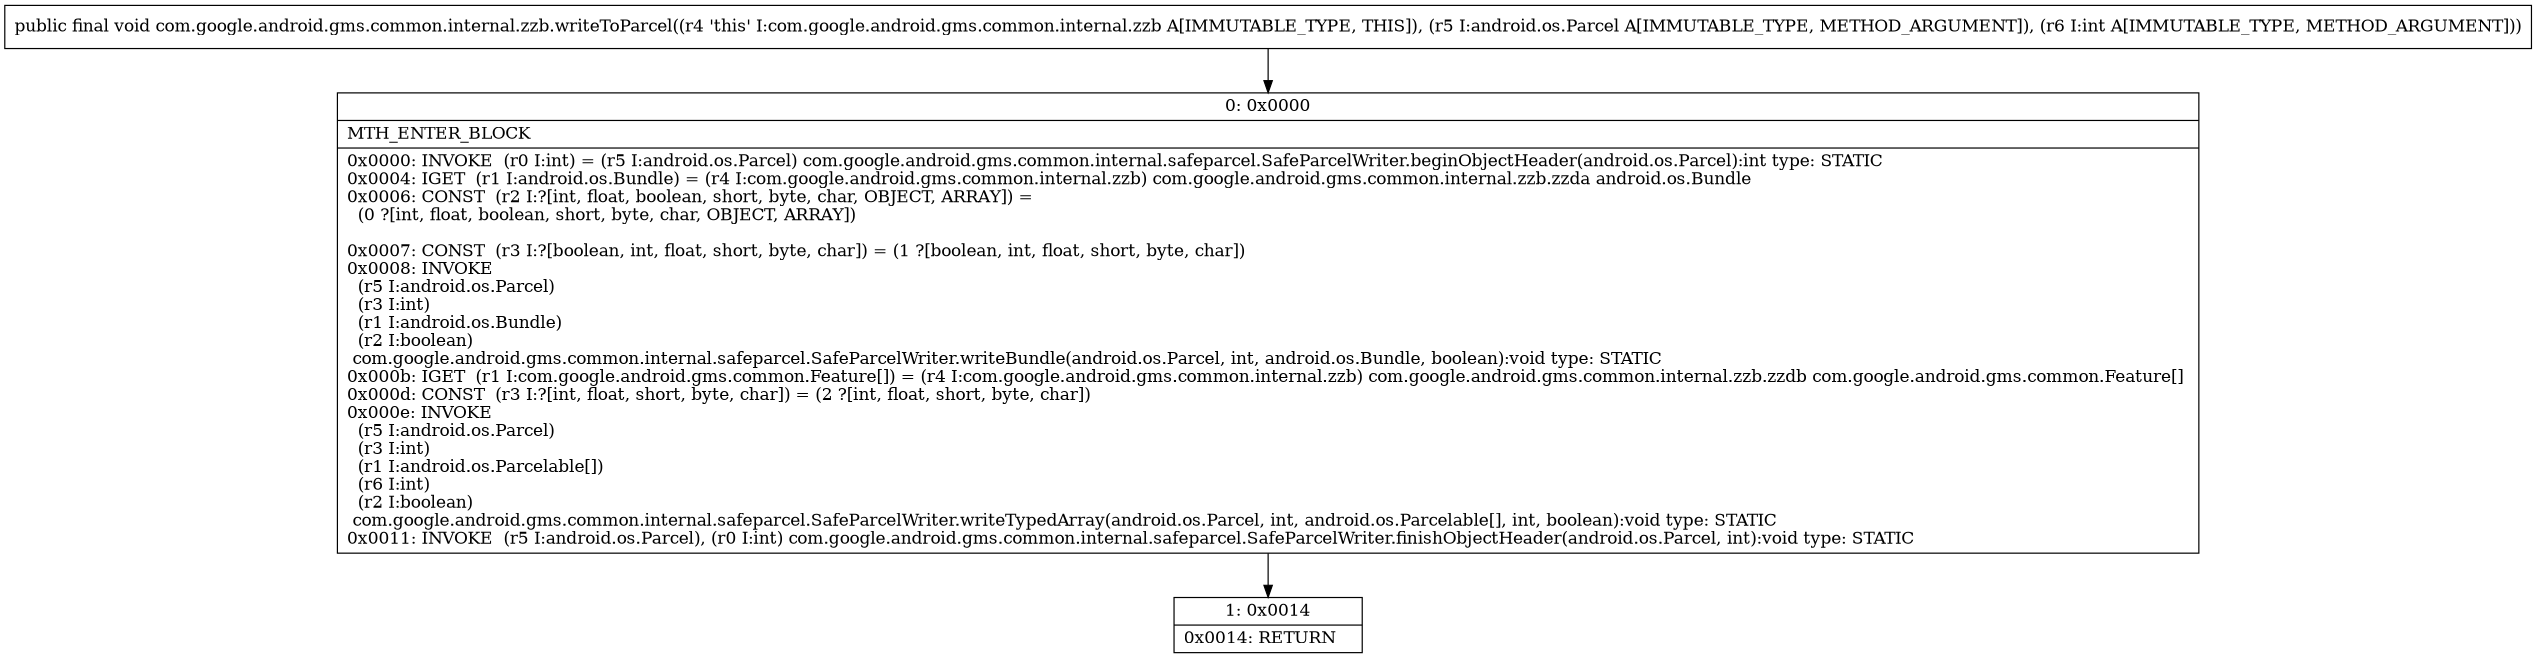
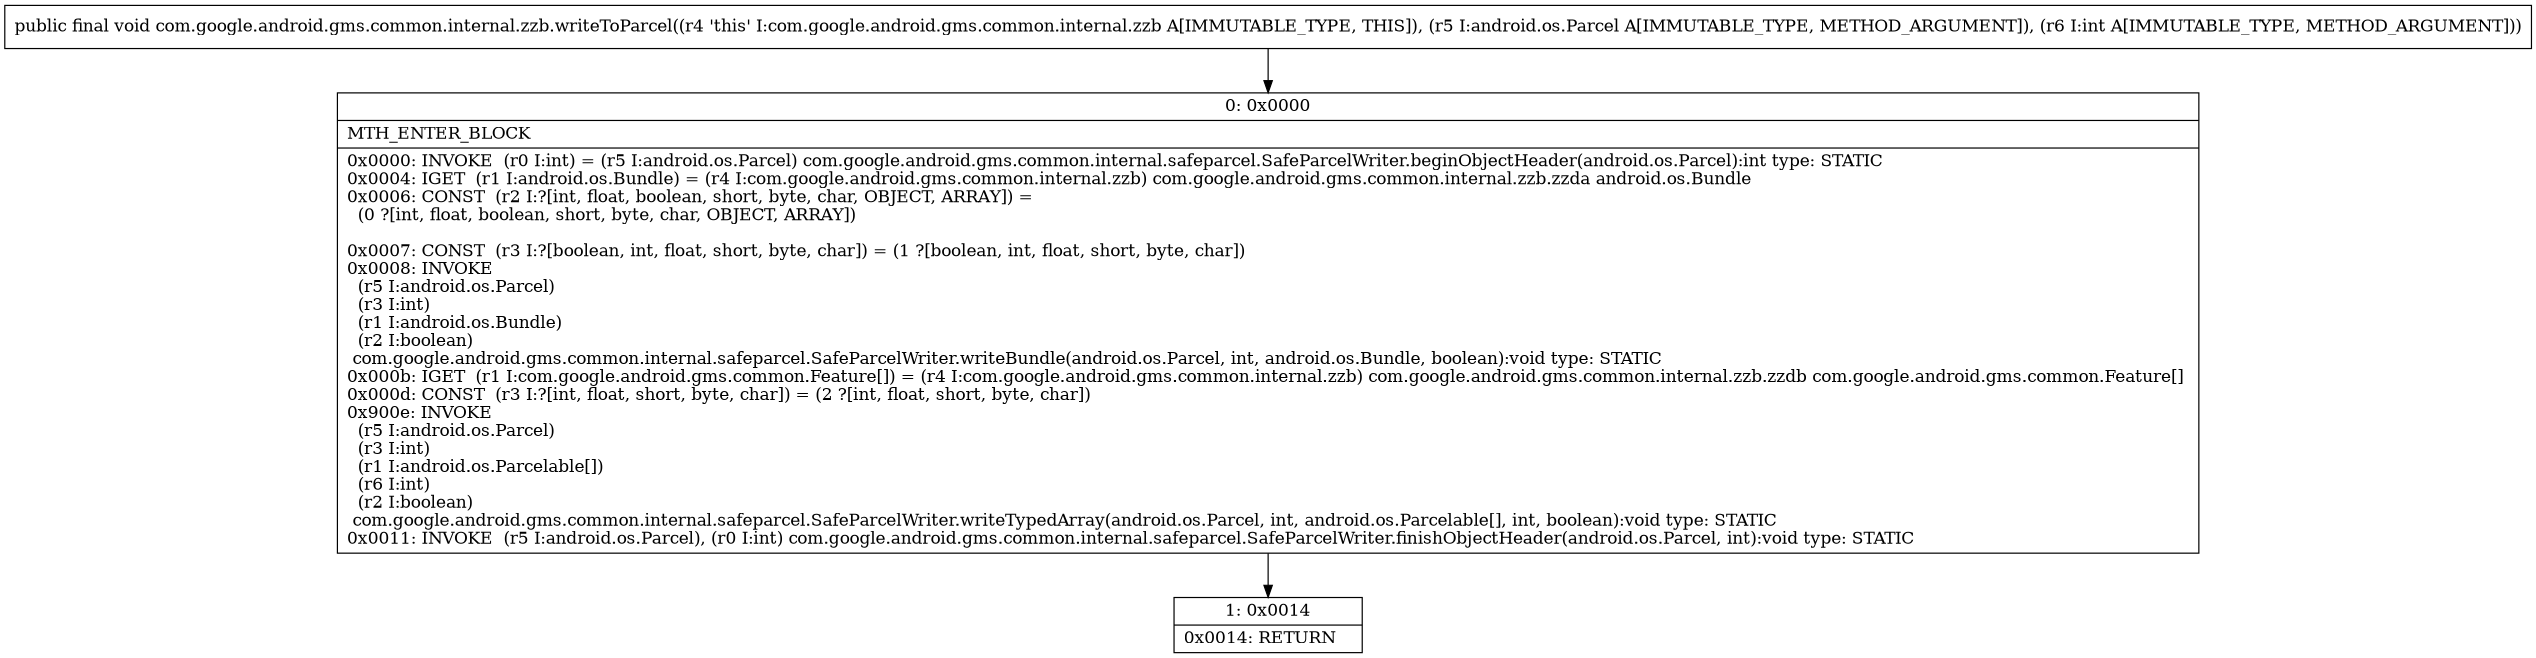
(425, 413) -> (425, 413)
